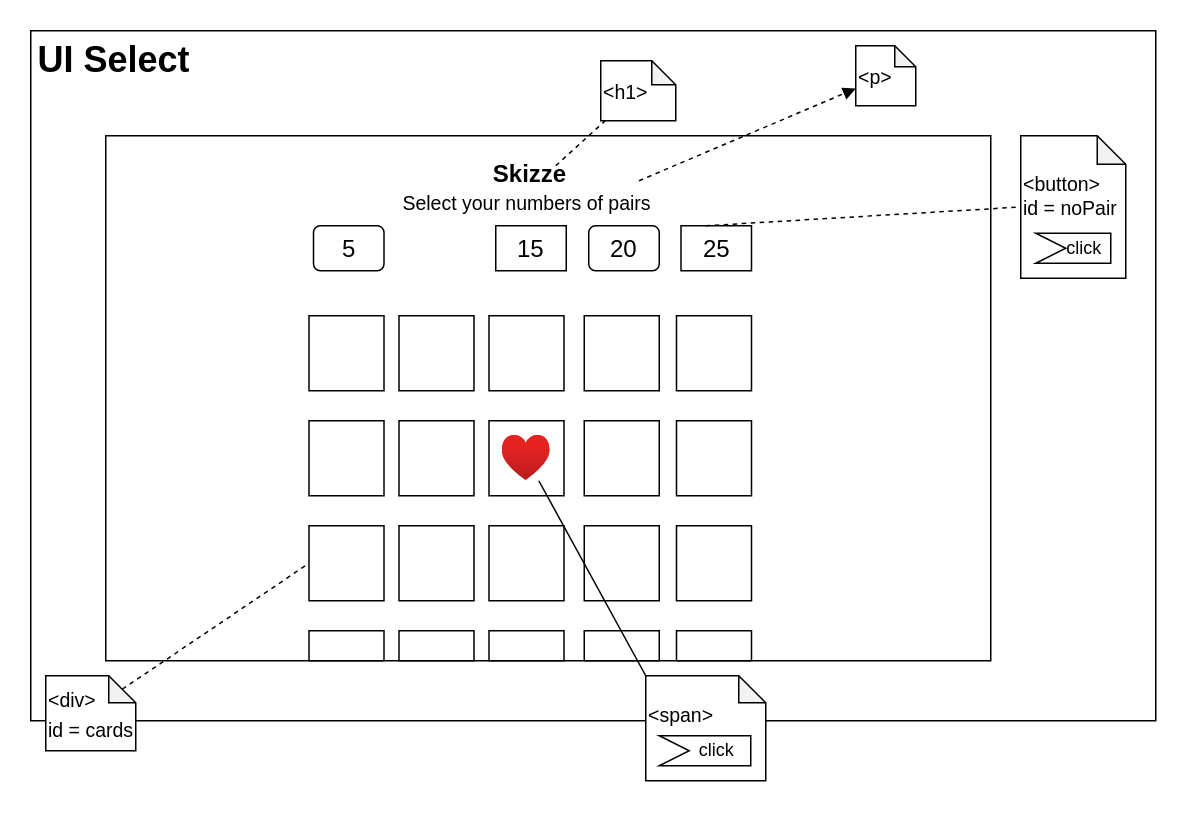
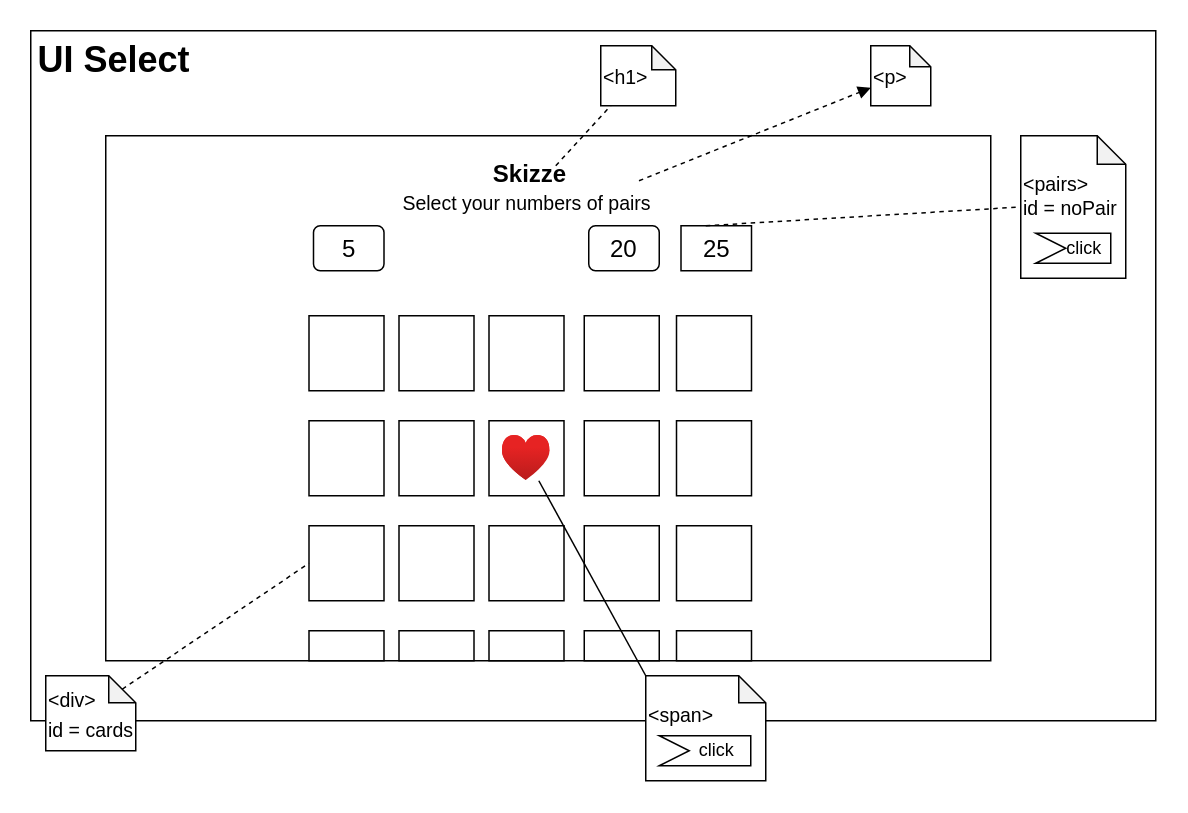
(886, 76) -> (901, 76)
(638, 91) -> (638, 76)
(1074, 208) -> (1074, 208)
(531, 248) -> none
